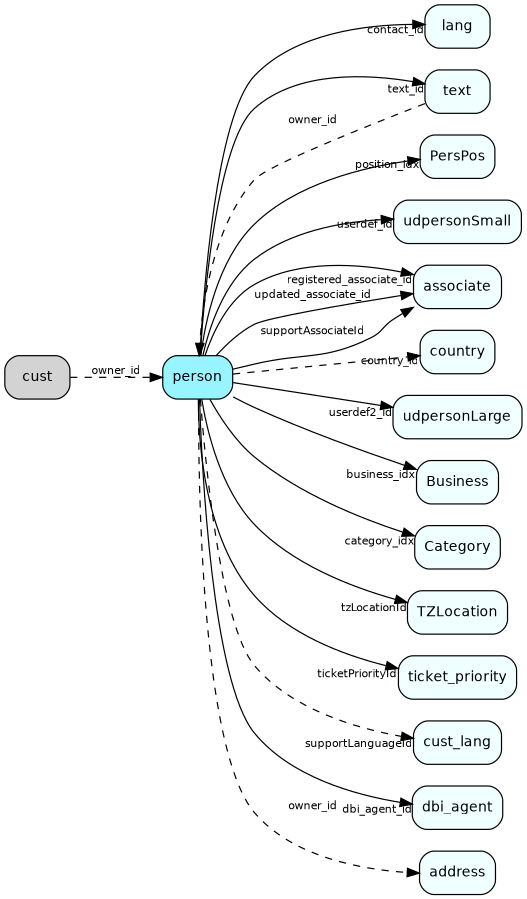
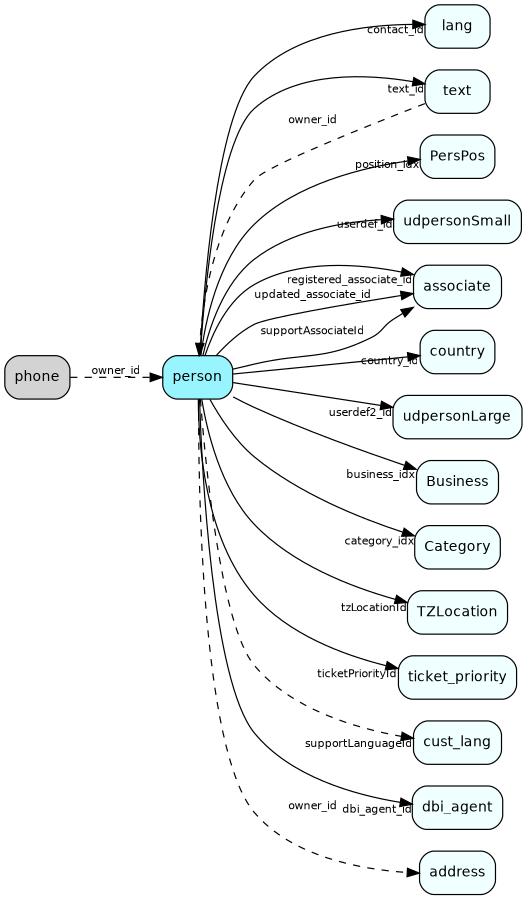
(320, 365) -> (320, 365)
(37, 377) -> (37, 377)
